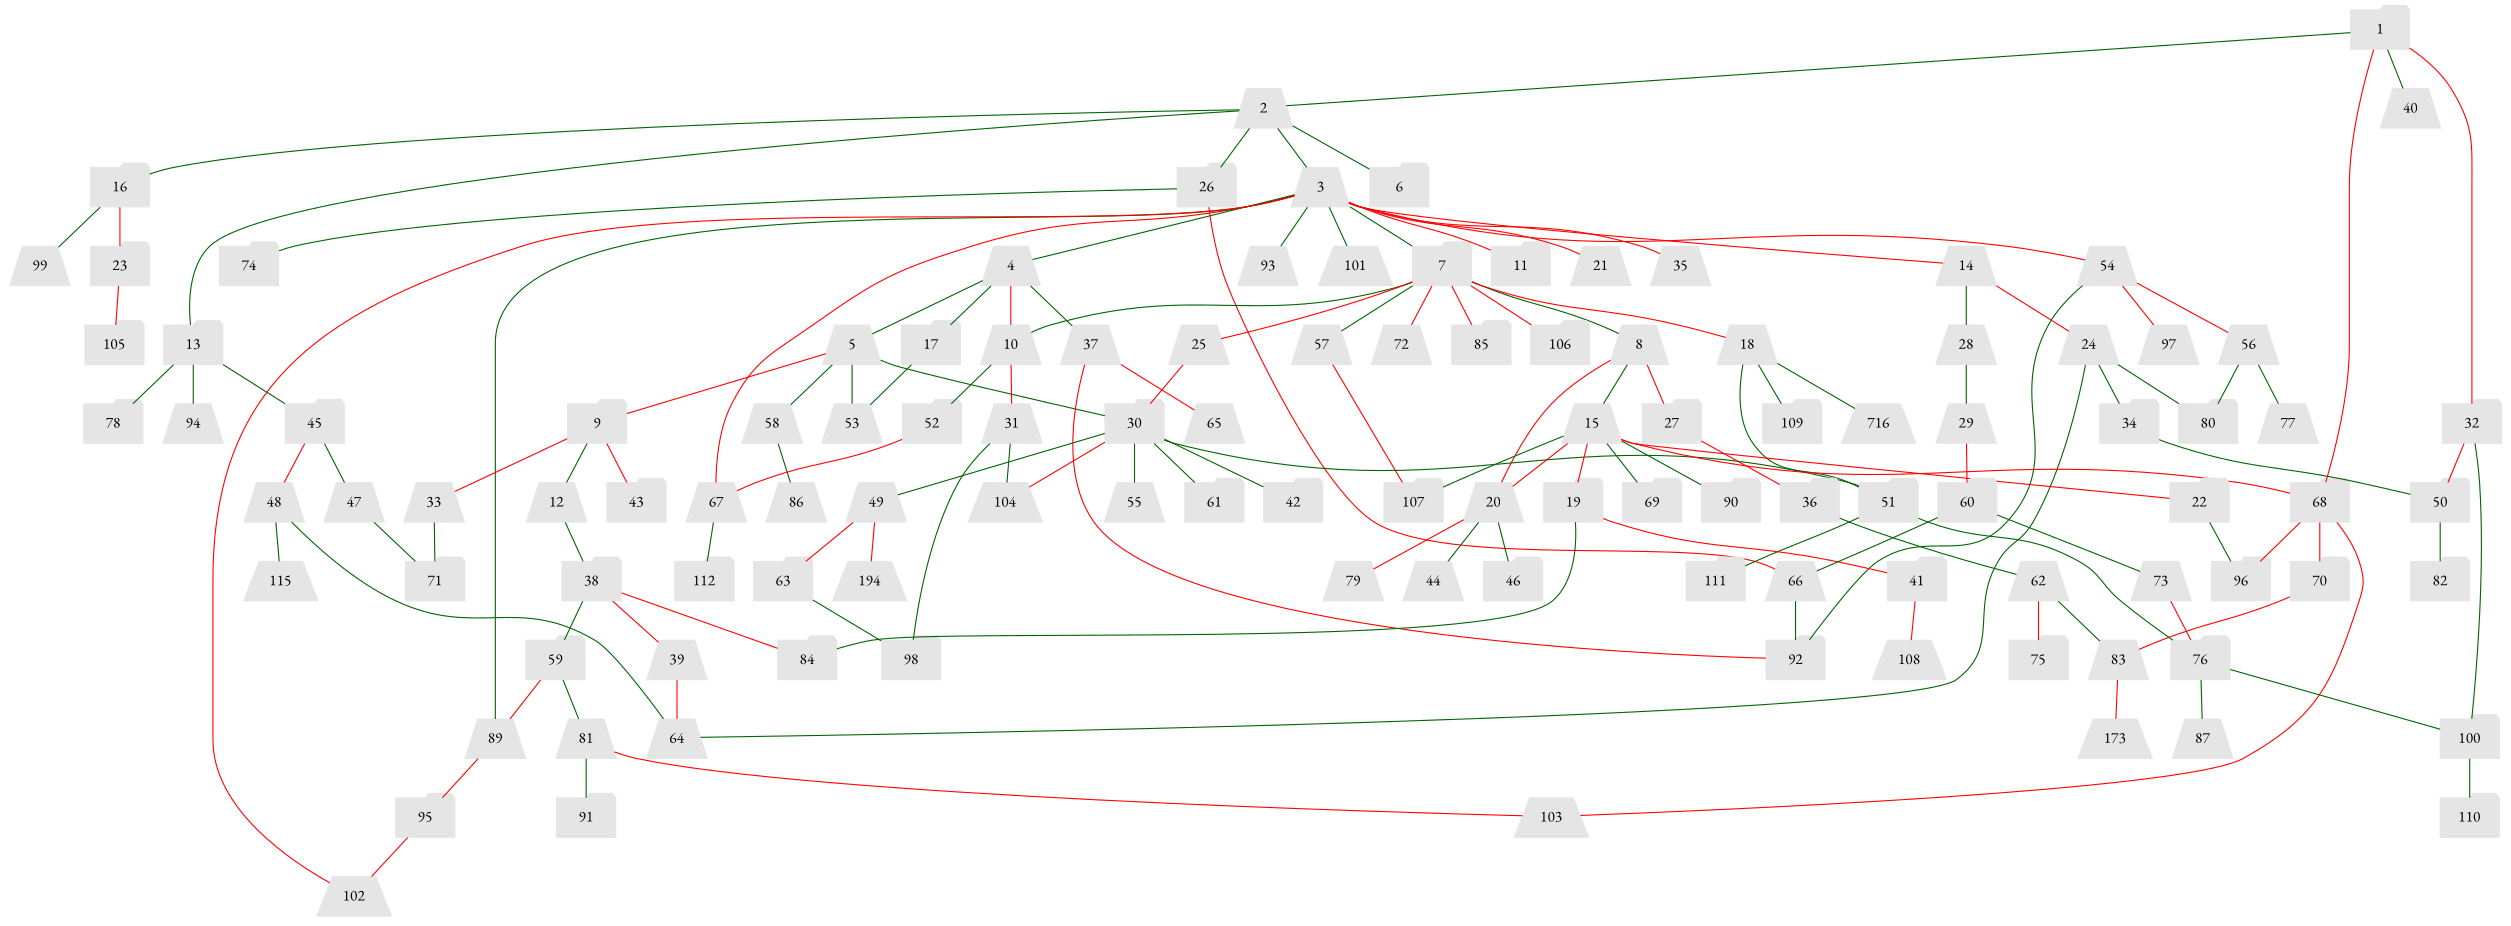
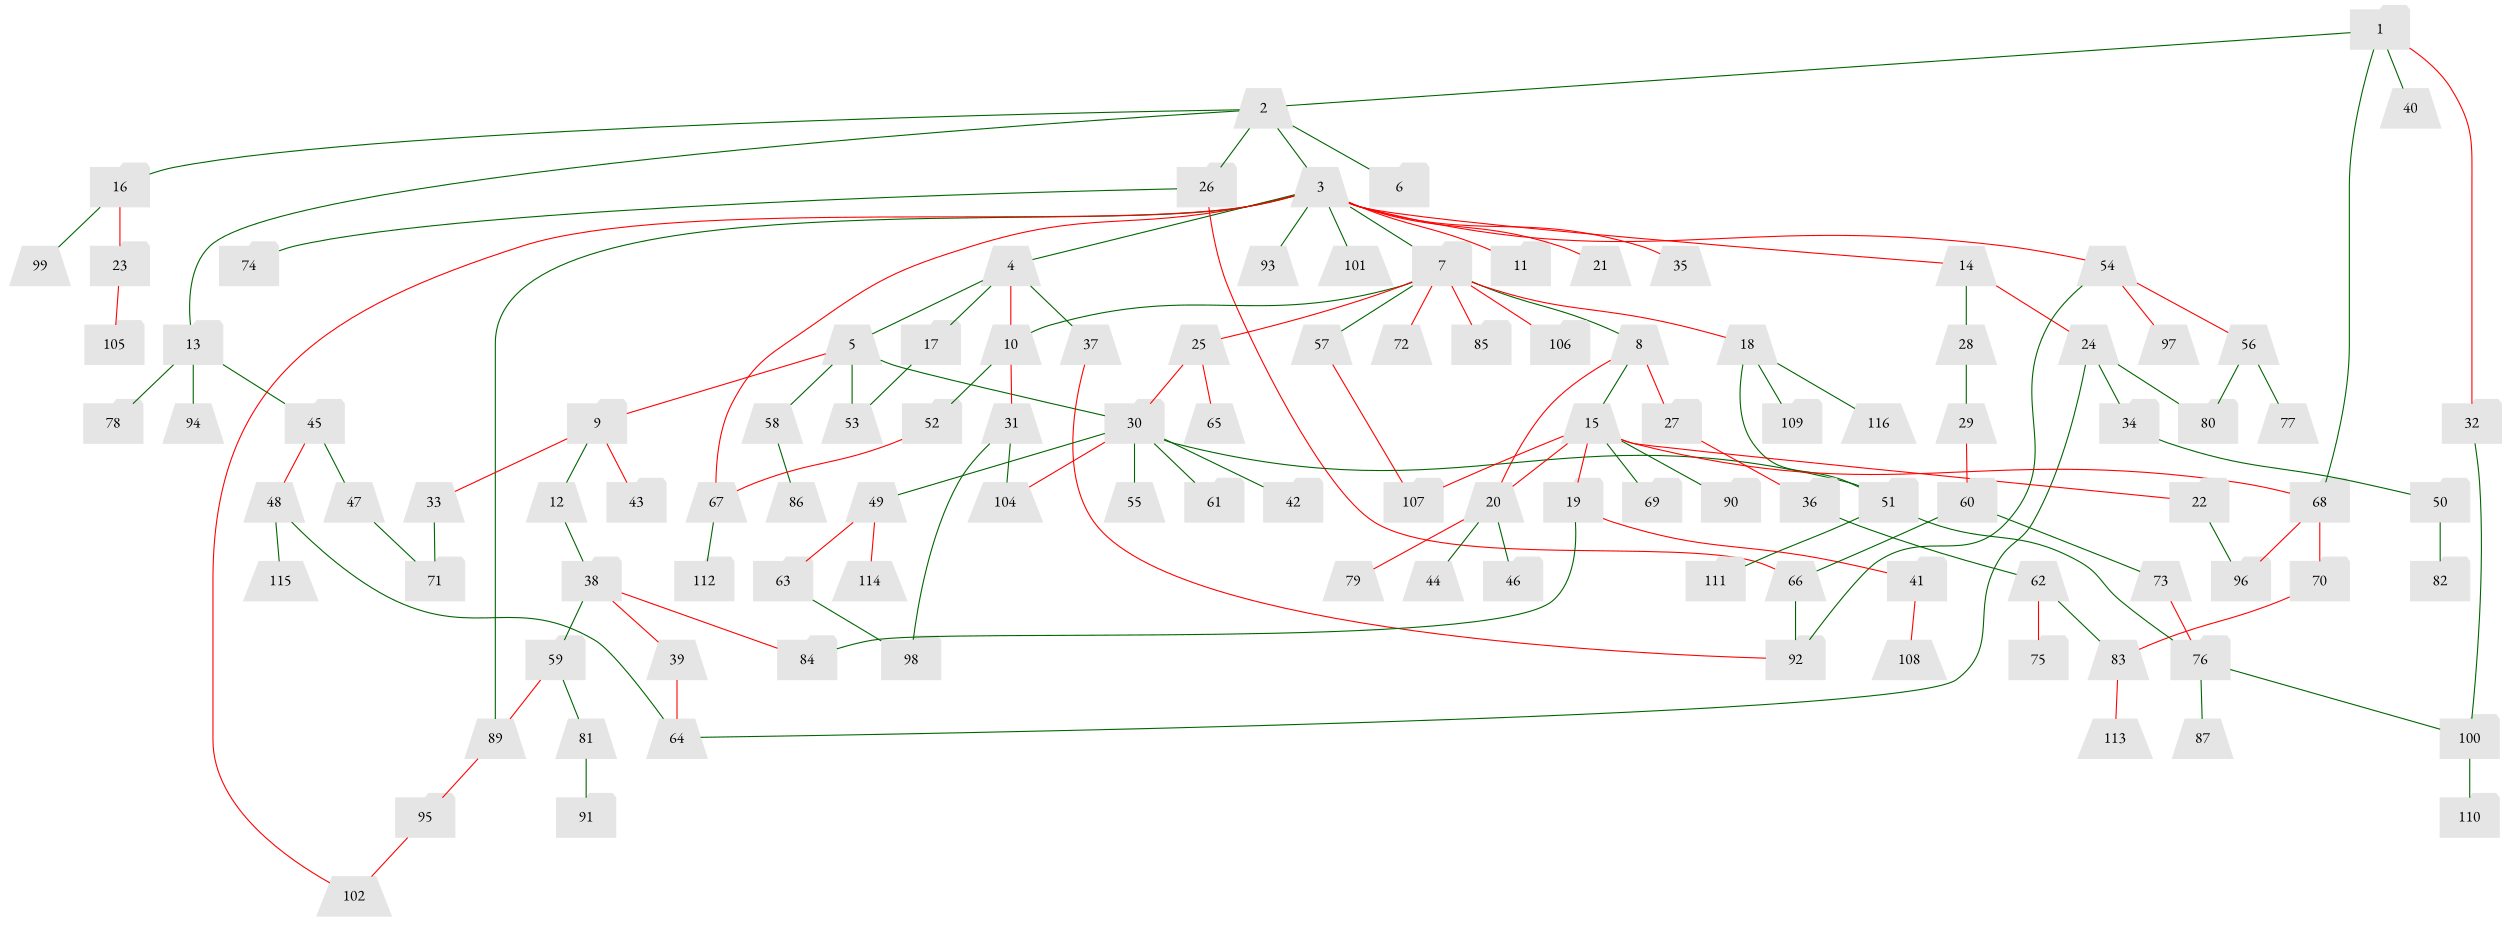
(2349, 266) -> (2349, 266)
(1156, 386) -> (1207, 384)
(1879, 424) -> (1879, 424)
(1527, 451) -> (1527, 451)
(2456, 463) -> none
(870, 581) -> (870, 581)
(2115, 739) -> (2115, 739)
(1551, 818) -> none
